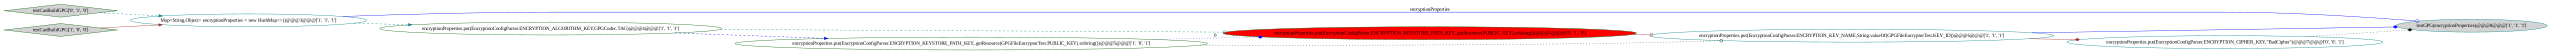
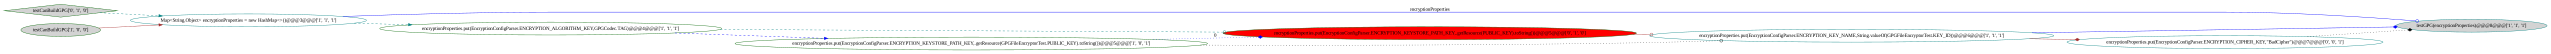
(61, 30) -> (61, 30)
